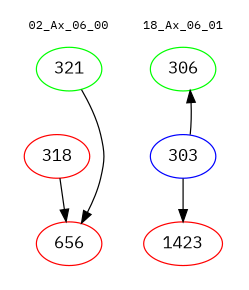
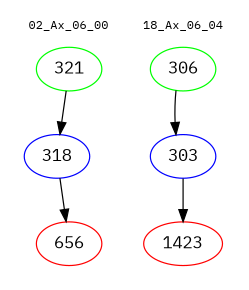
(184, 26) -> (184, 26)
(191, 119) -> (175, 106)
(104, 150) -> (64, 106)
(57, 156) -> (57, 156)
